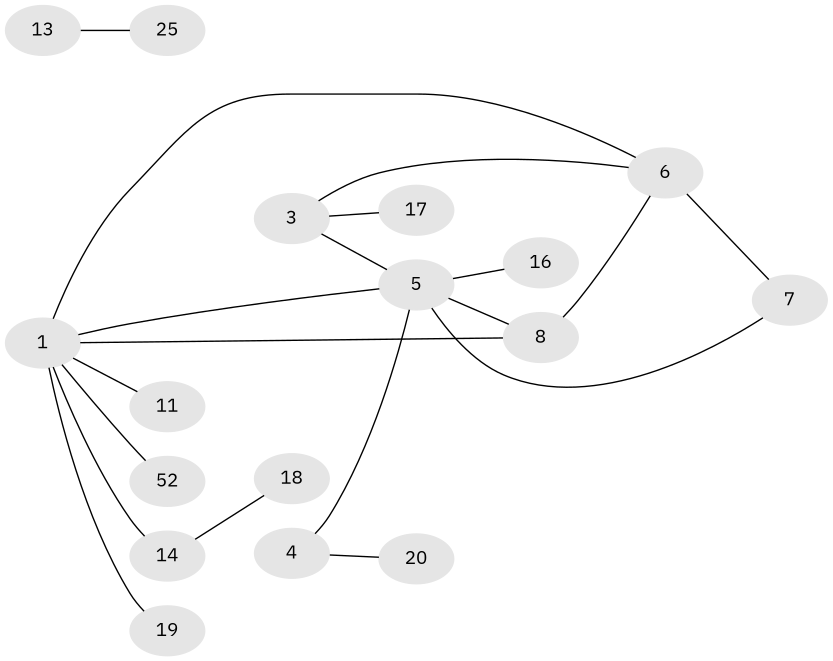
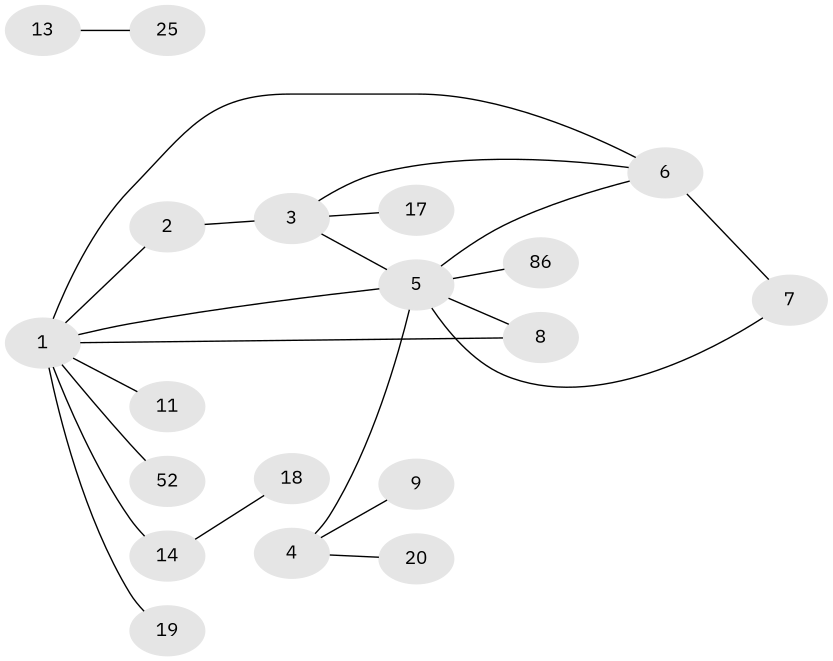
none -> (167, 227)
(609, 258) -> (531, 213)
(541, 263) -> (541, 263)
none -> (416, 484)
